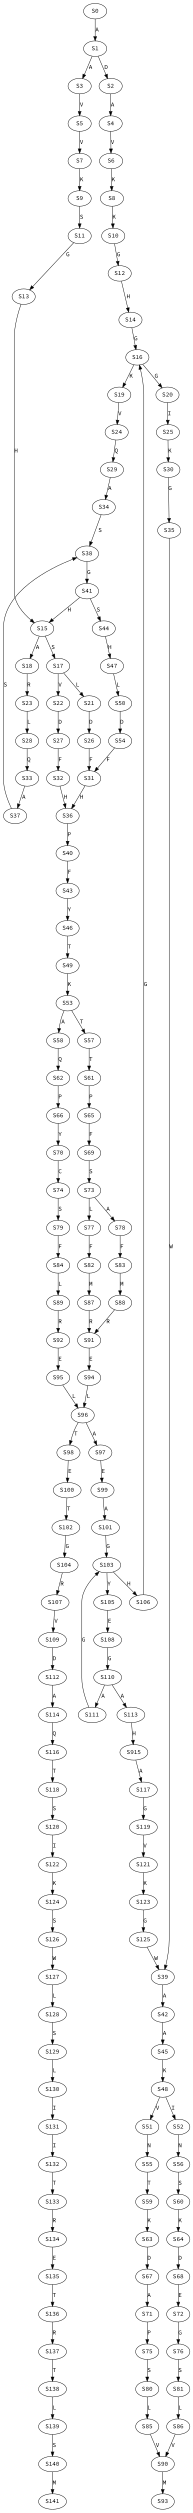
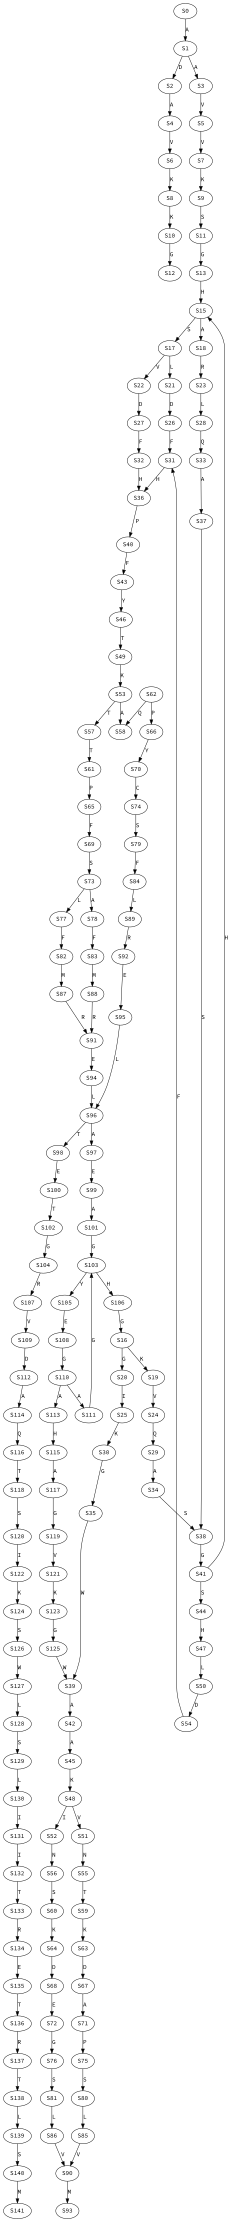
(130, 320) -> none
(58, 1057) -> (137, 712)
(134, 1752) -> (53, 1453)
